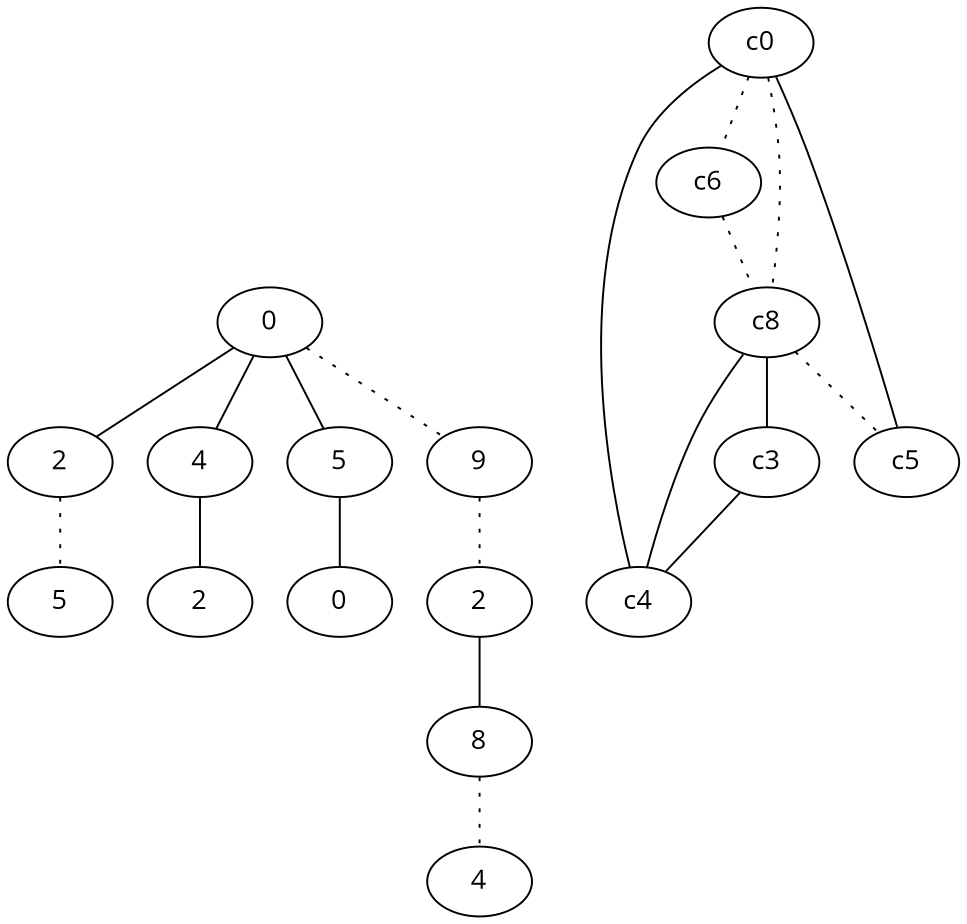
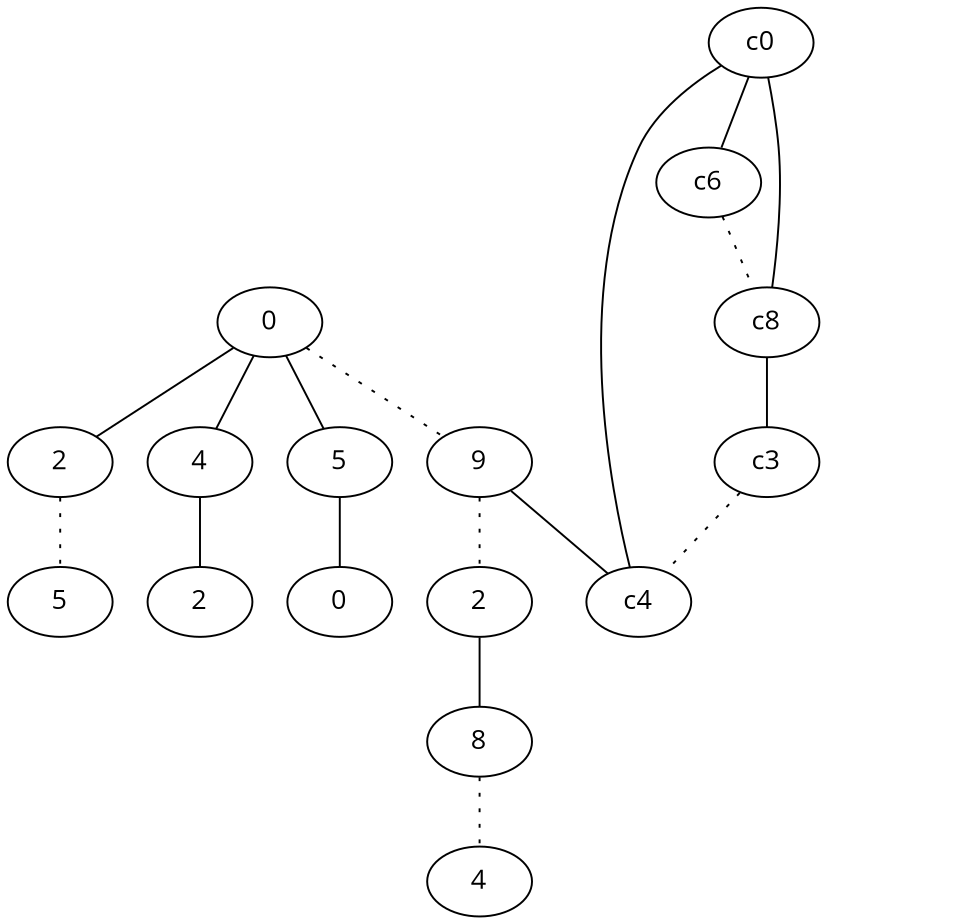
(735, 112) -> (735, 112)
(780, 182) -> (780, 182)
(684, 456) -> (560, 532)
(907, 462) -> none
(703, 532) -> (703, 532)
